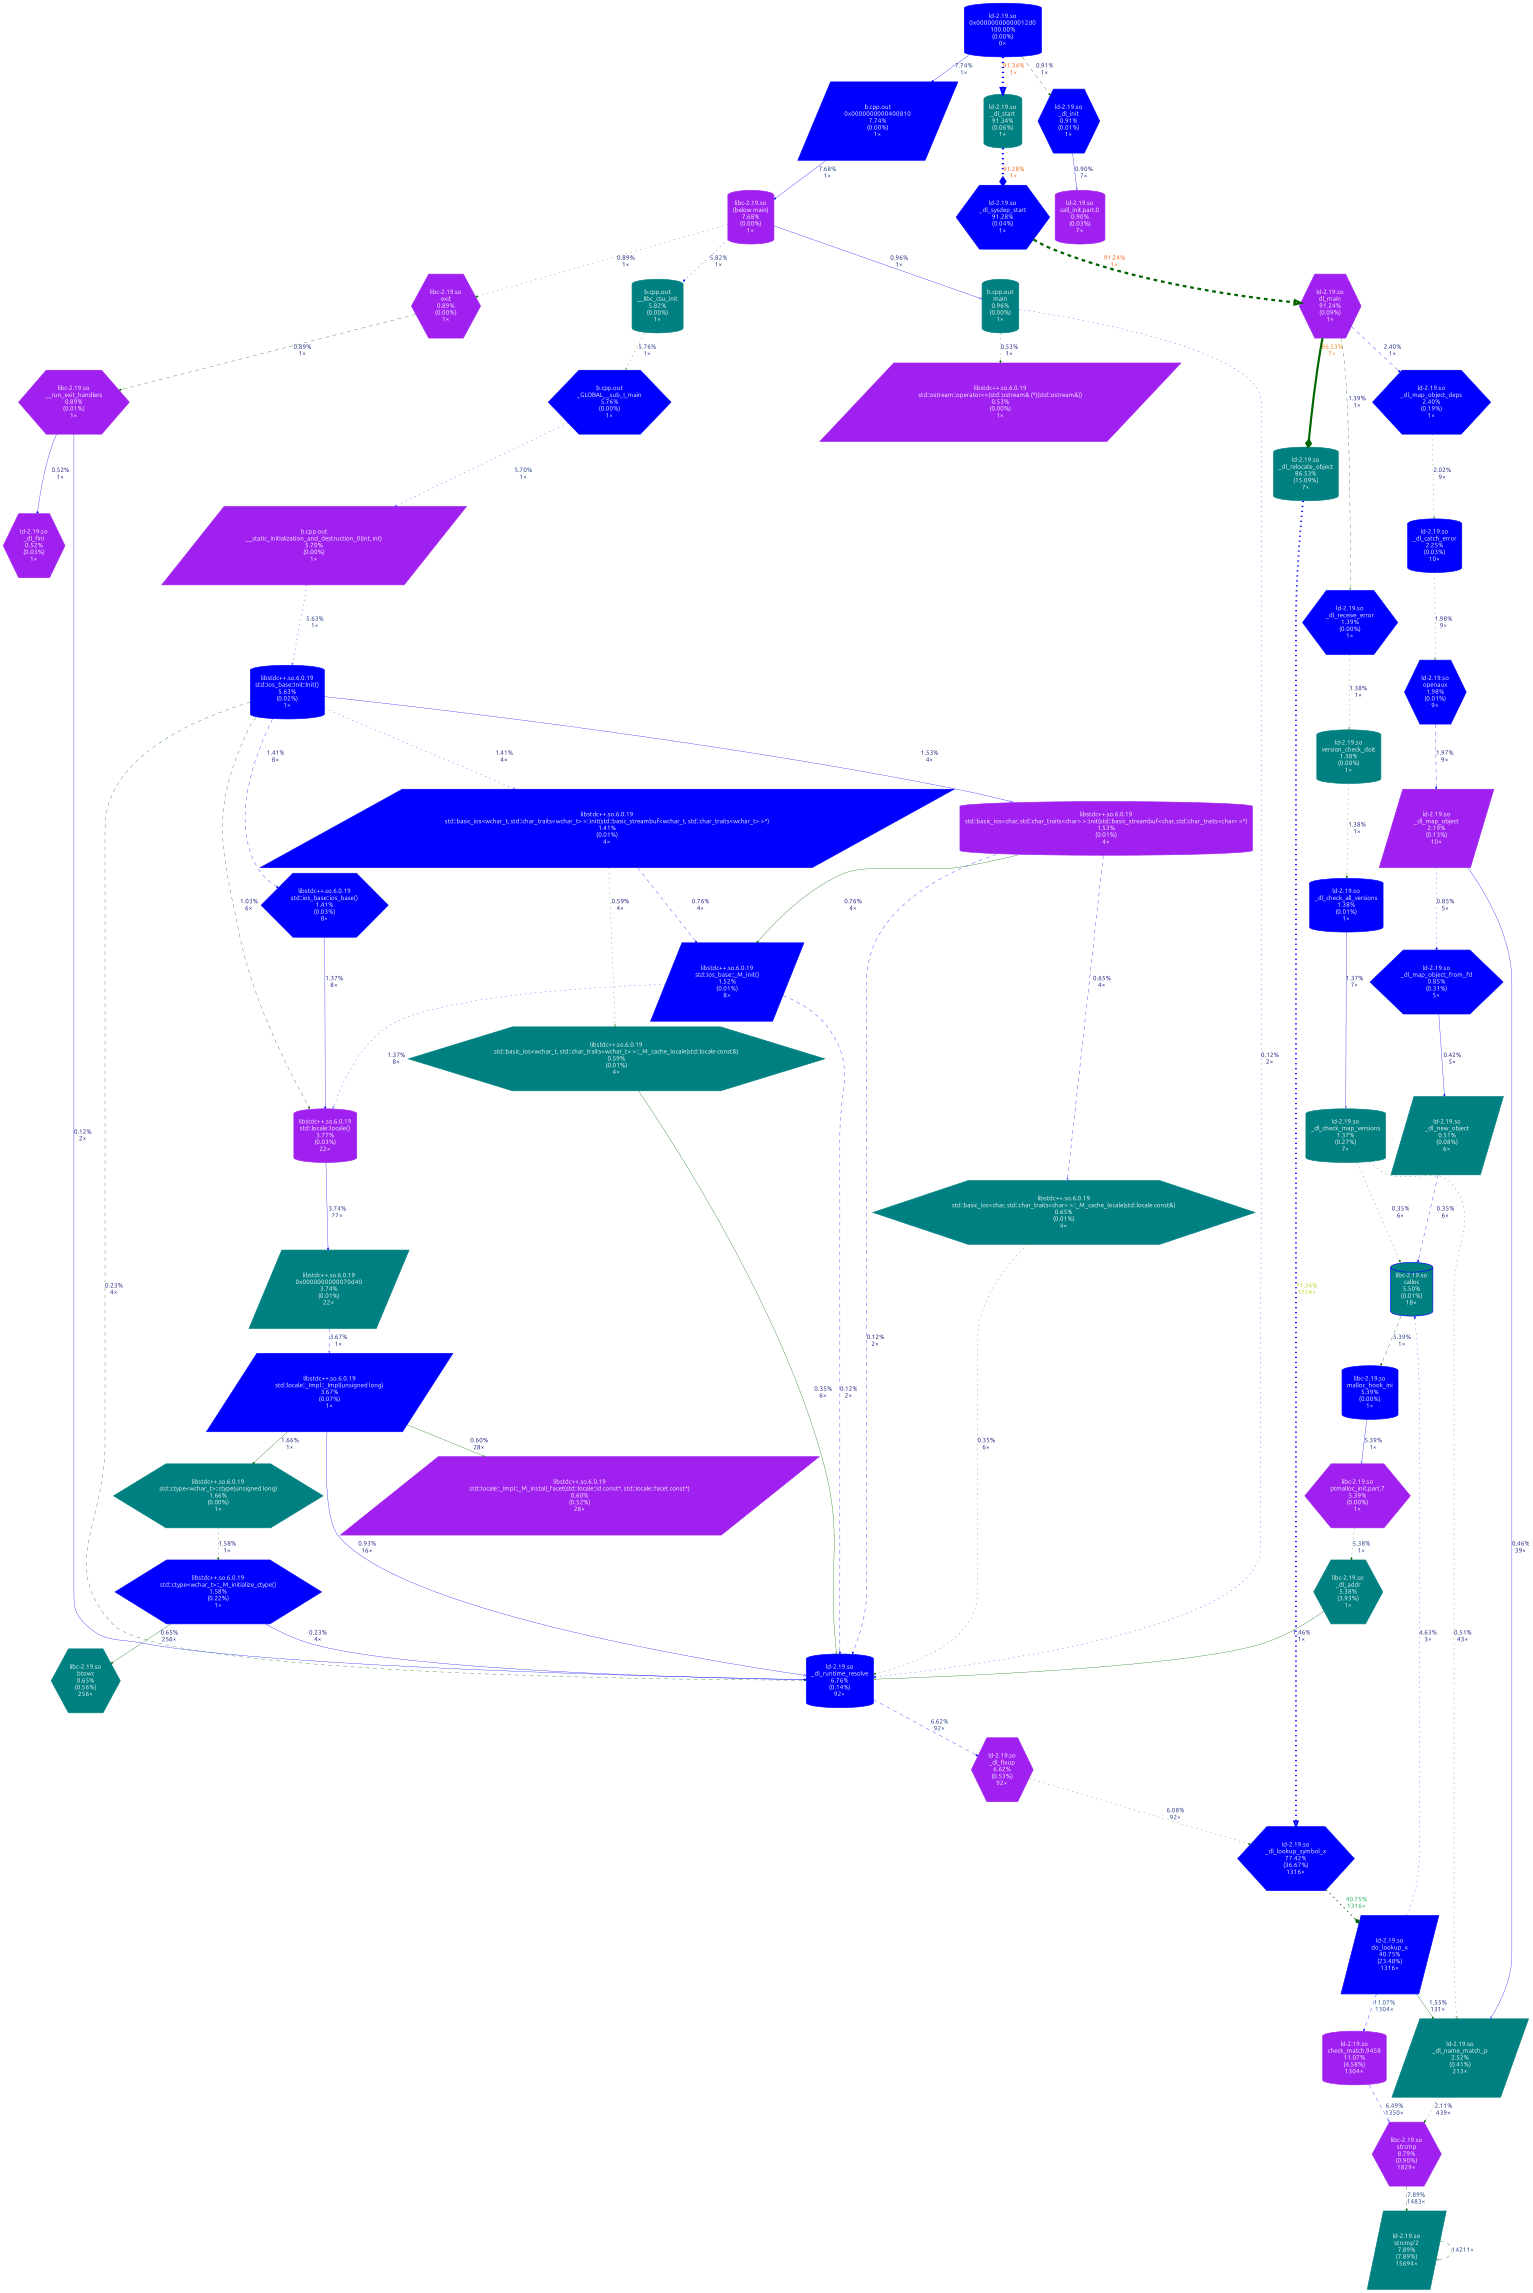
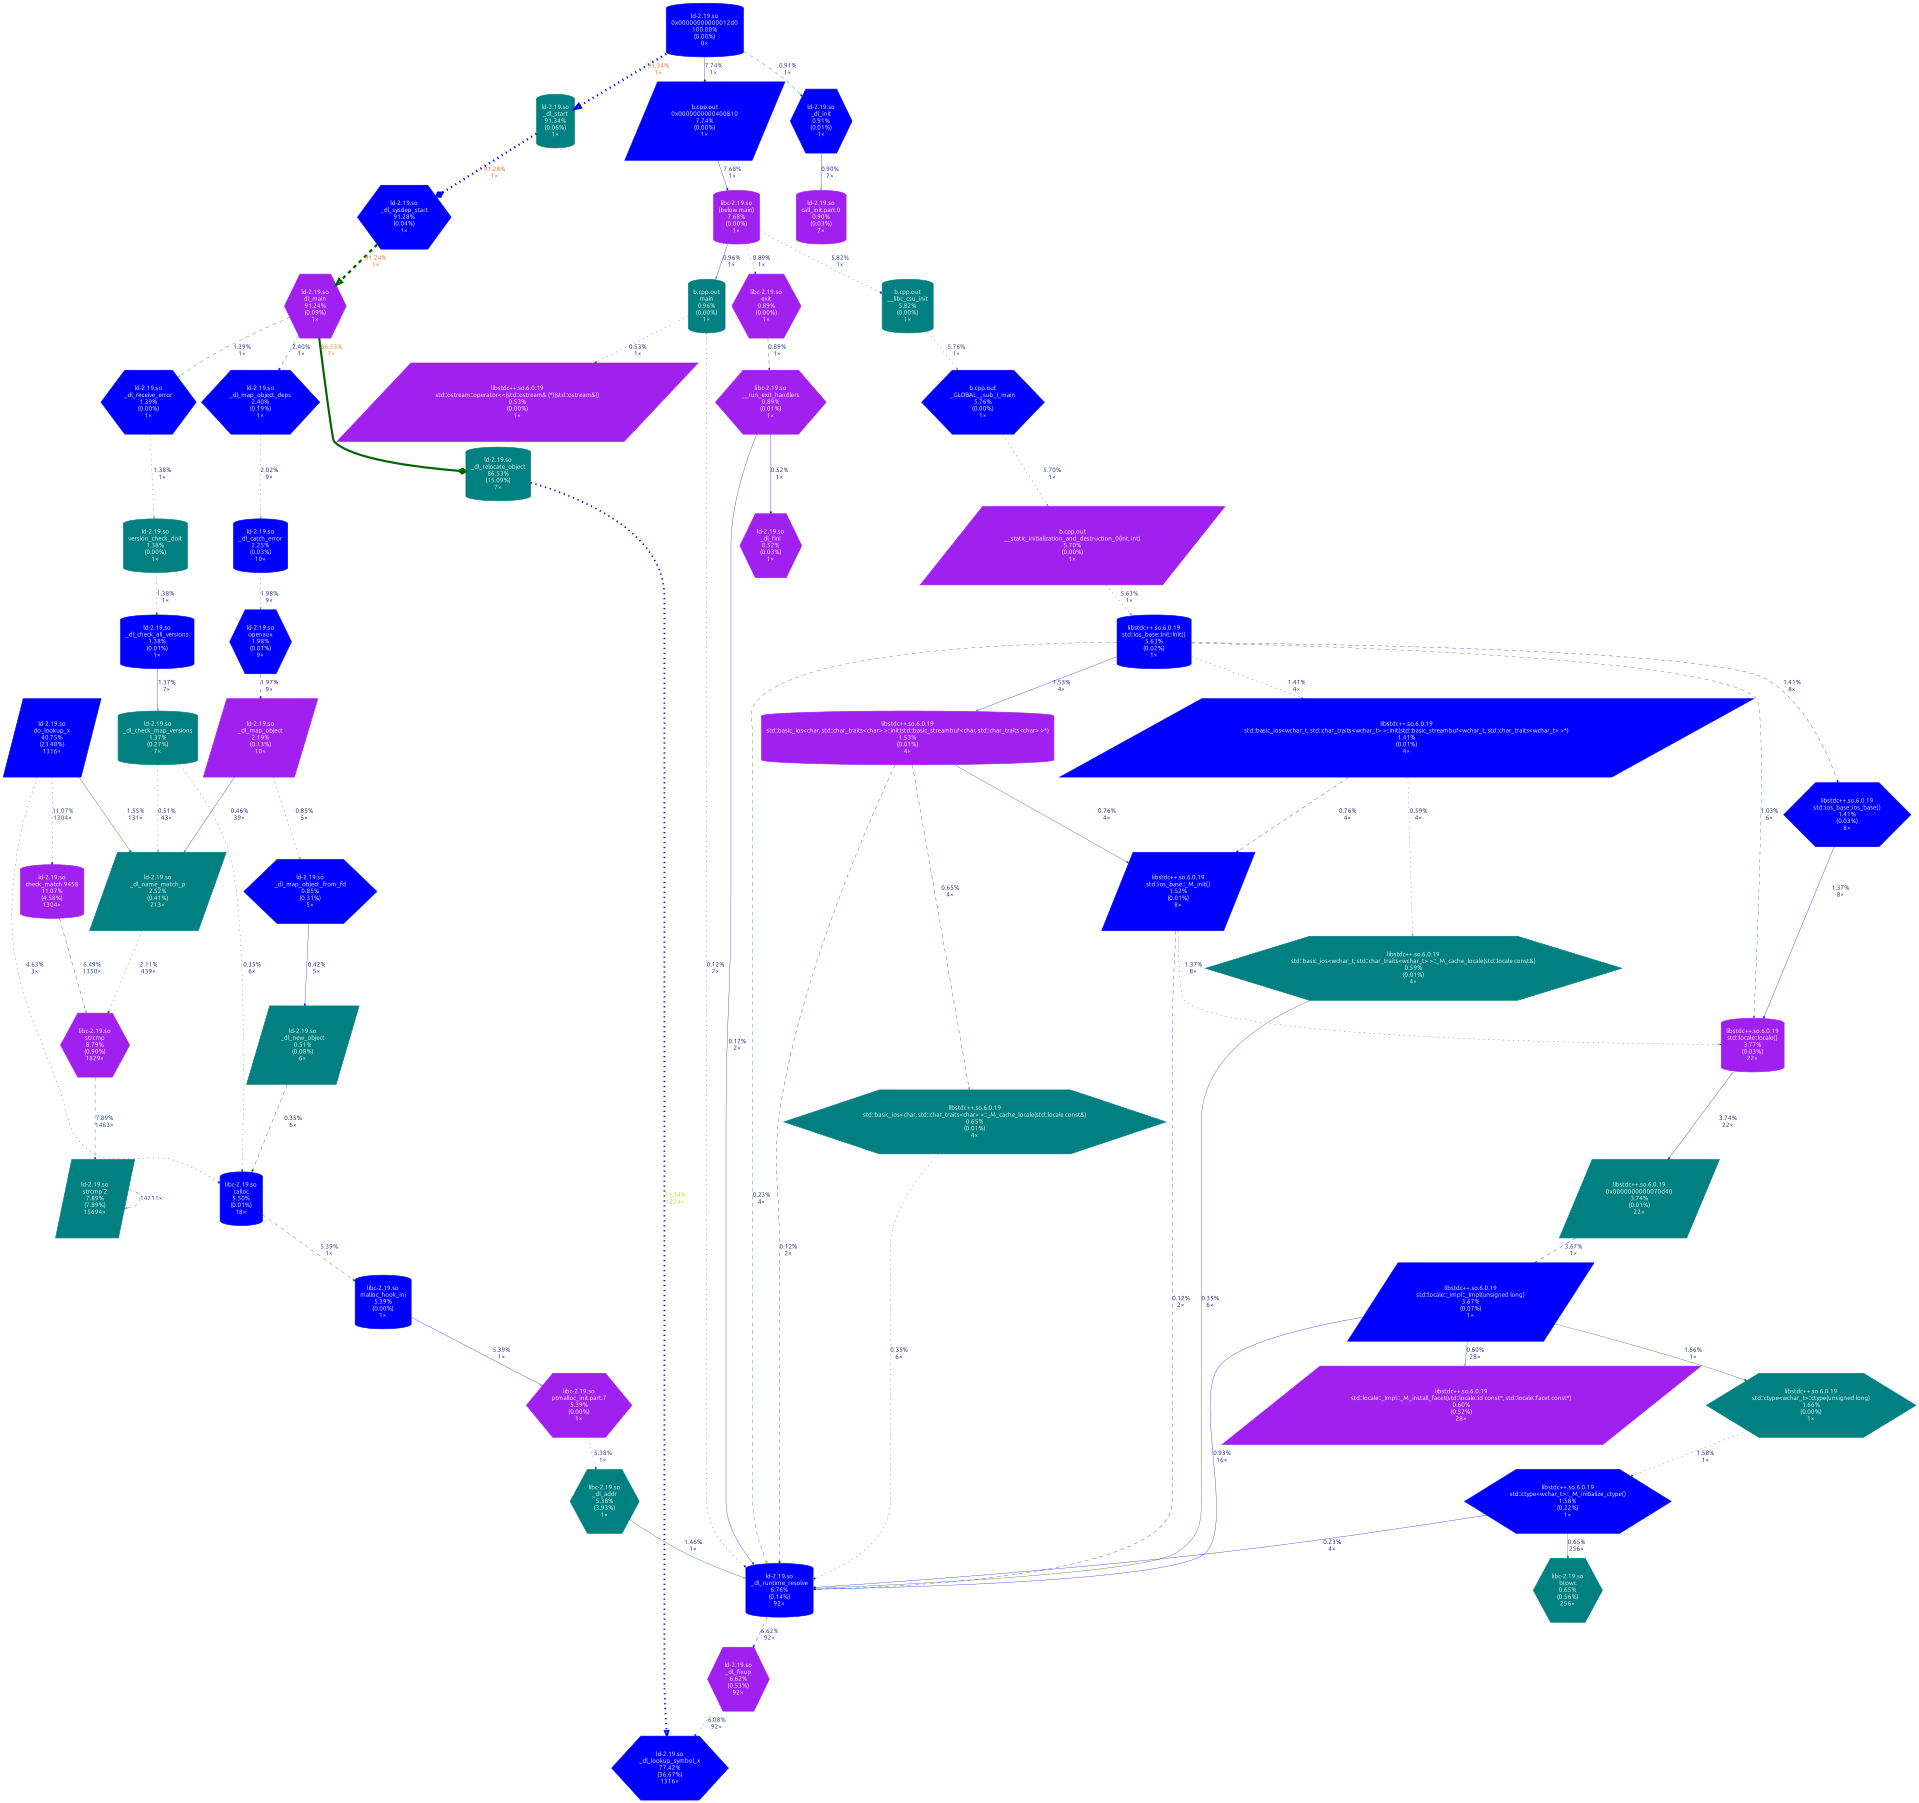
(1437, 907) -> (286, 817)
(1412, 1289) -> (241, 1199)
(1341, 1905) -> none
(1371, 2011) -> (52, 819)
